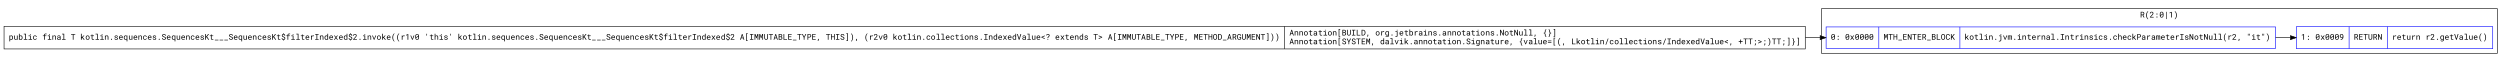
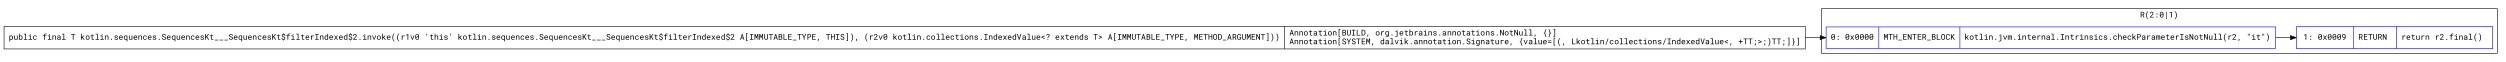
(2440, 37) -> (2442, 37)
